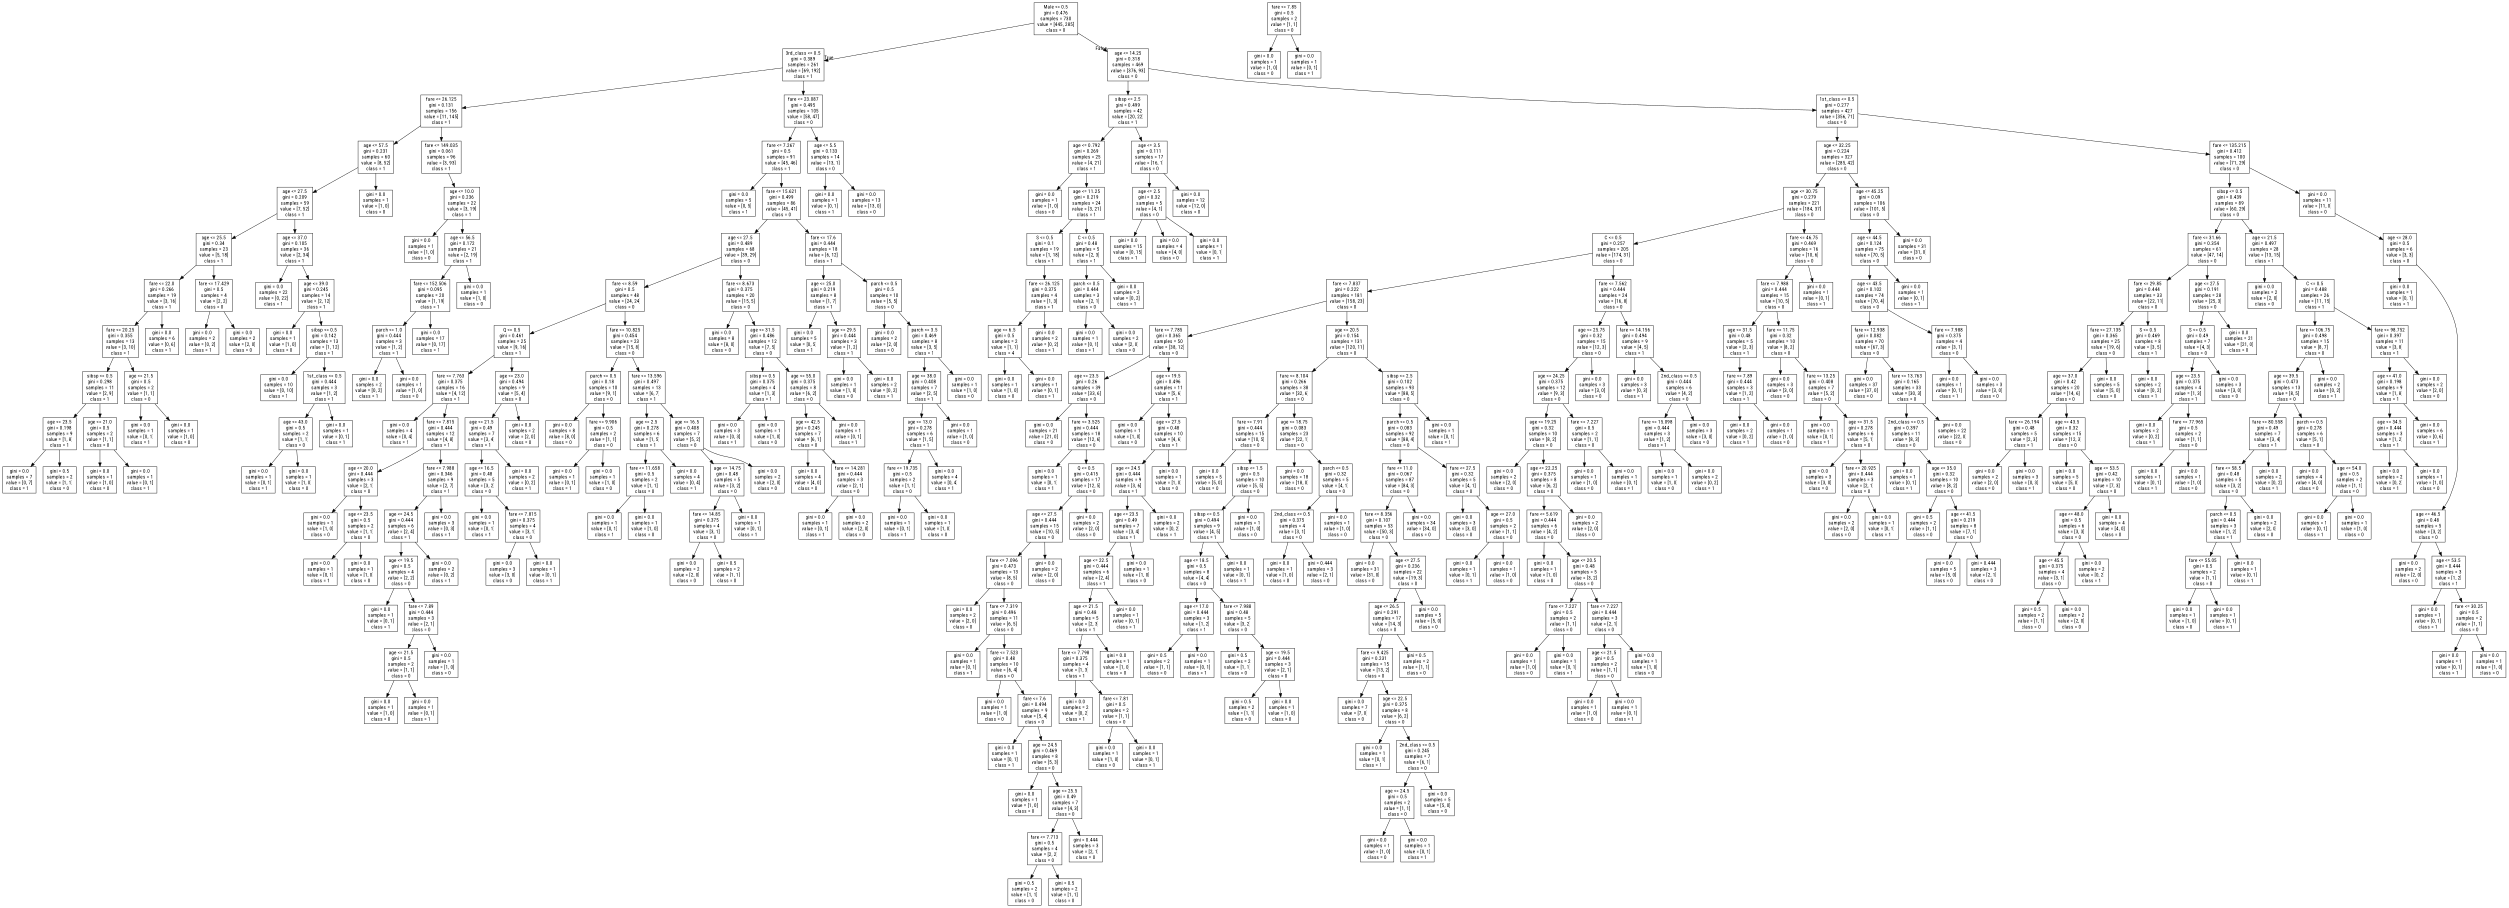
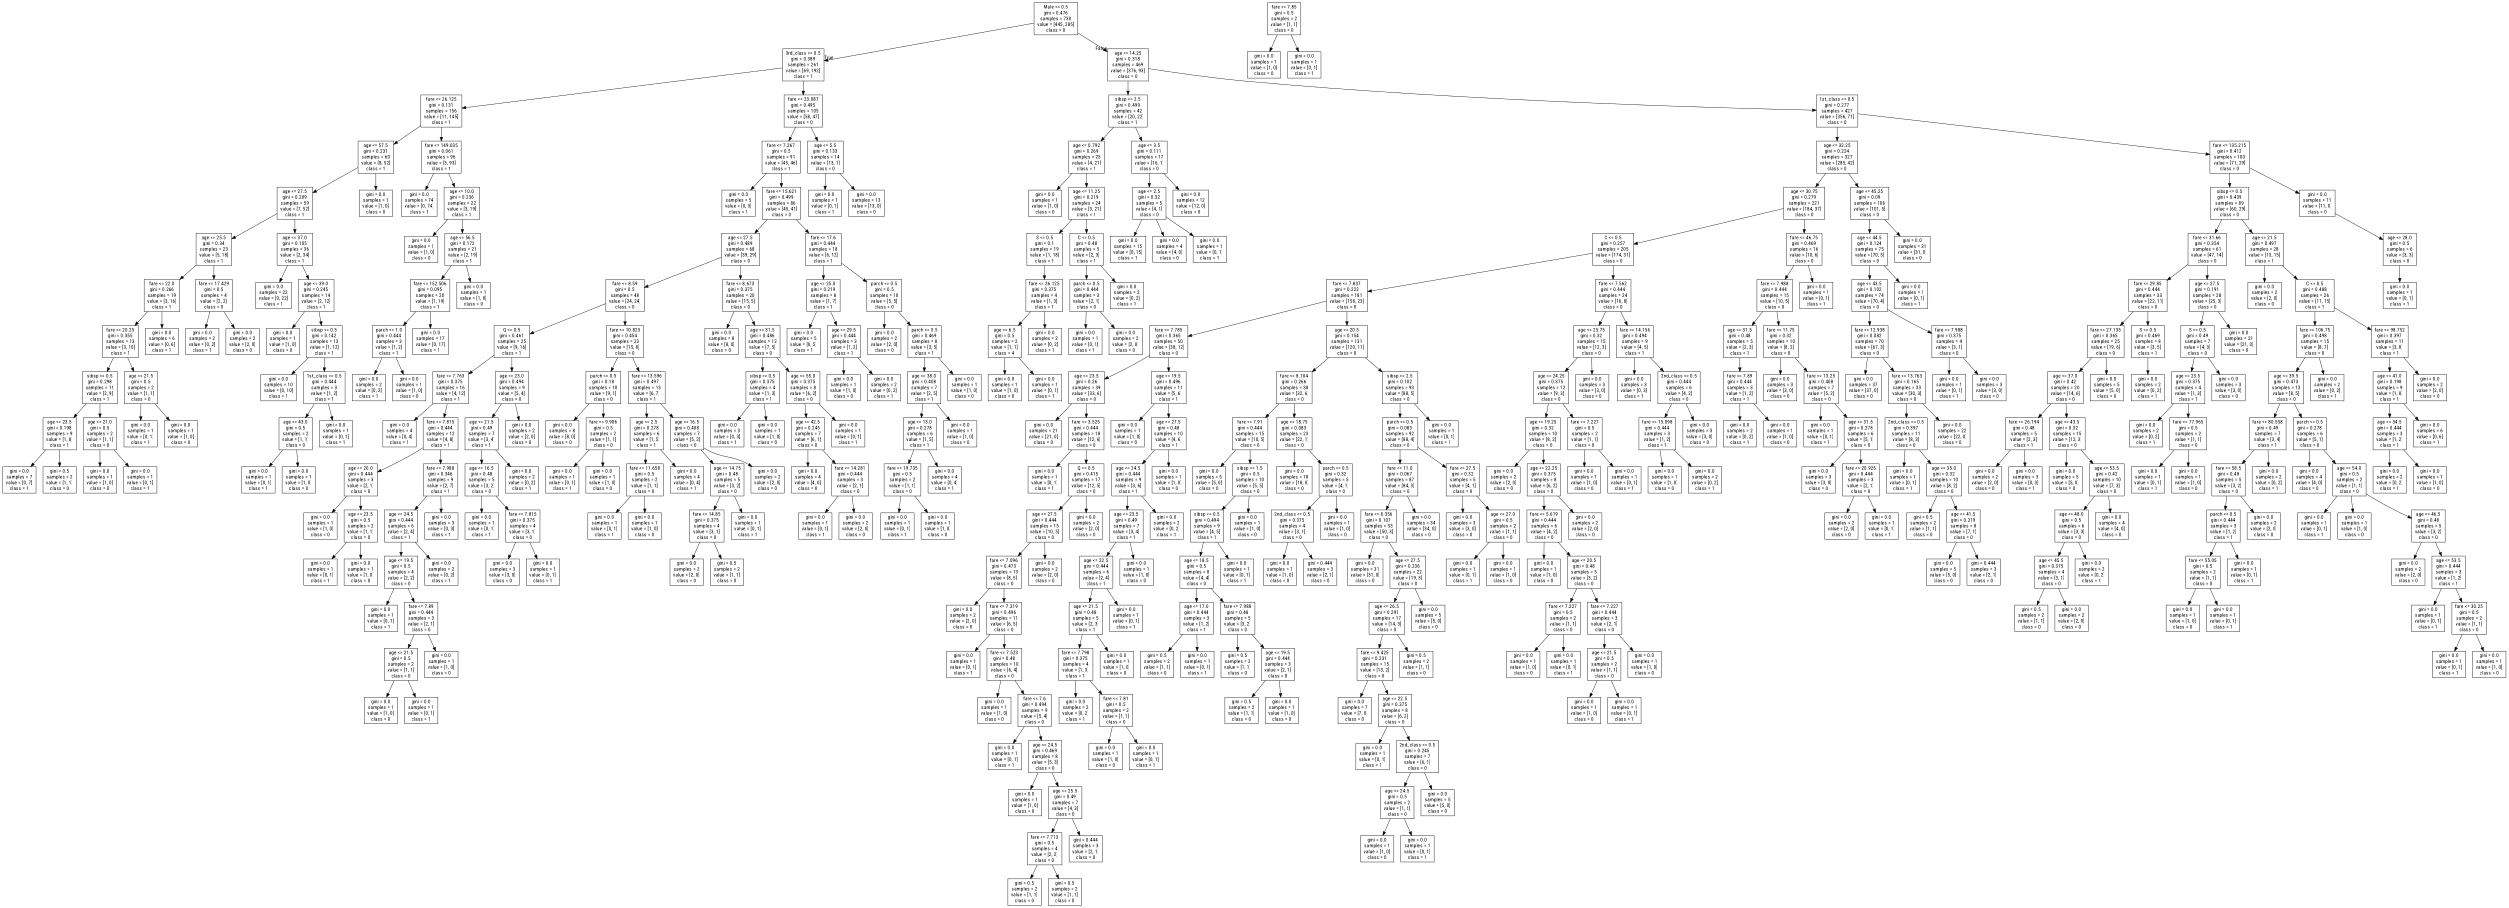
none -> (419, 203)
(2458, 381) -> (2387, 506)
